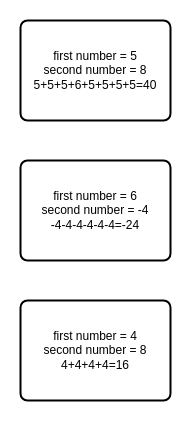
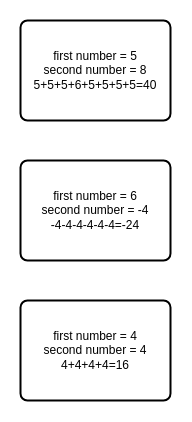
(96, 351) -> (96, 351)
